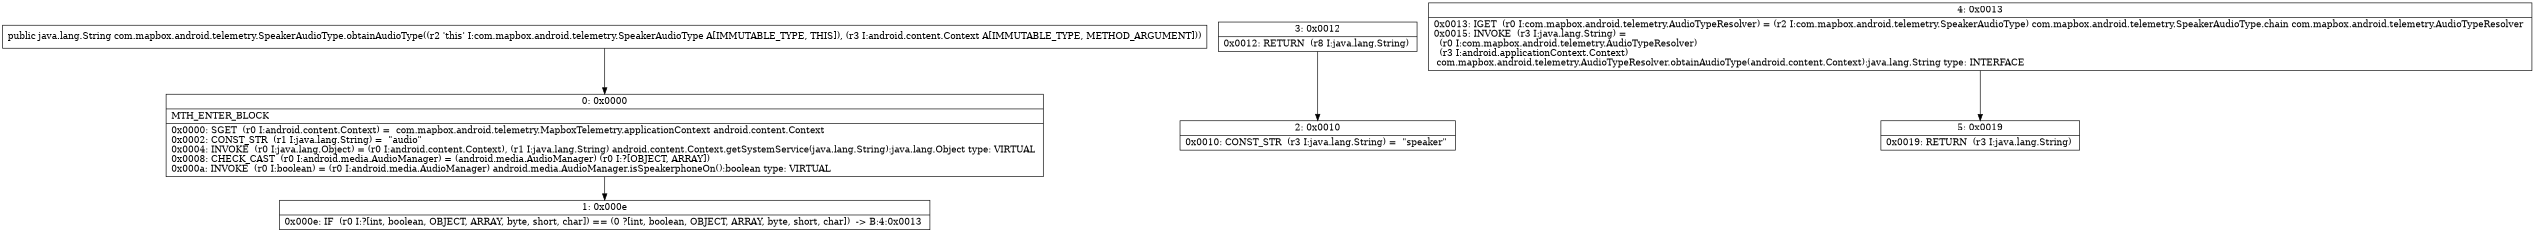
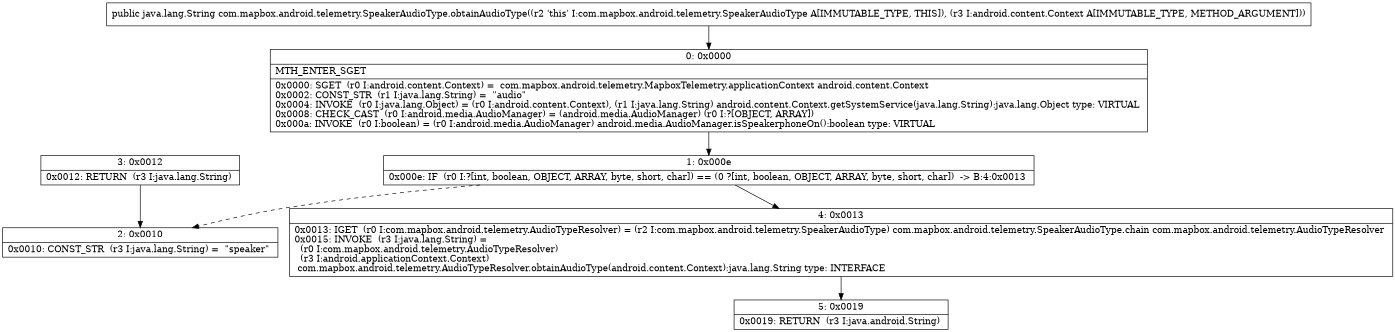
(1318, 44) -> (140, 177)
(220, 116) -> (321, 71)
(1980, 142) -> (841, 322)
none -> (754, 195)
none -> (338, 200)
